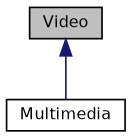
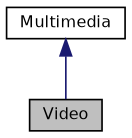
(66, 78) -> (66, 78)
